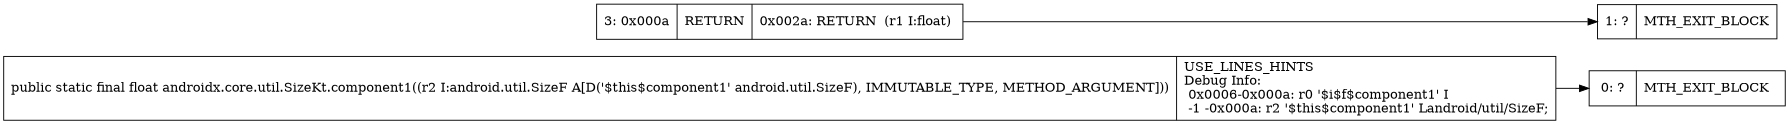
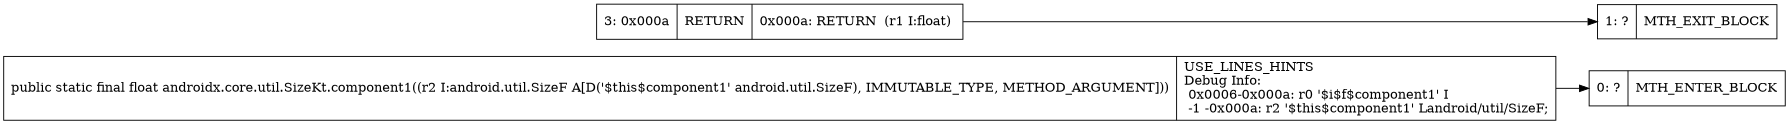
(857, 21) -> (857, 21)
(1707, 88) -> (1707, 88)
